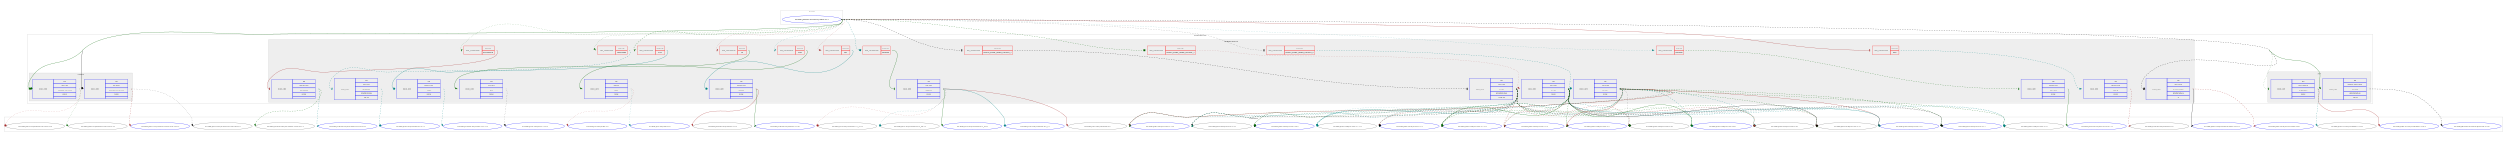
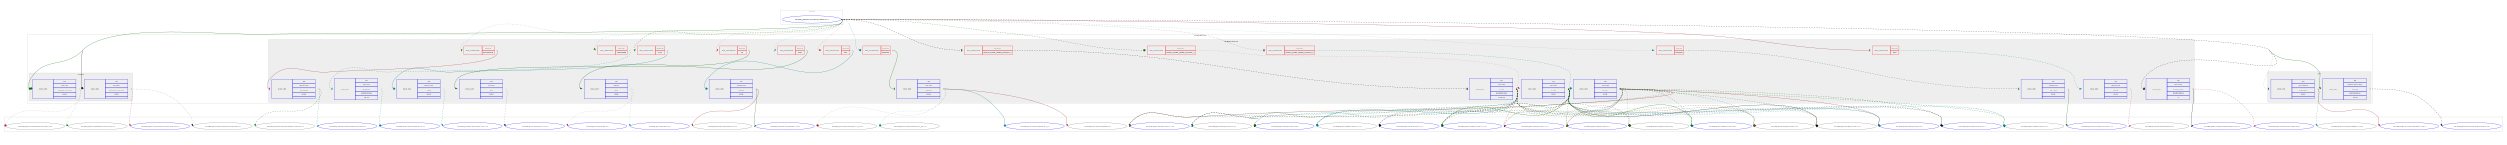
(972, 126) -> none
